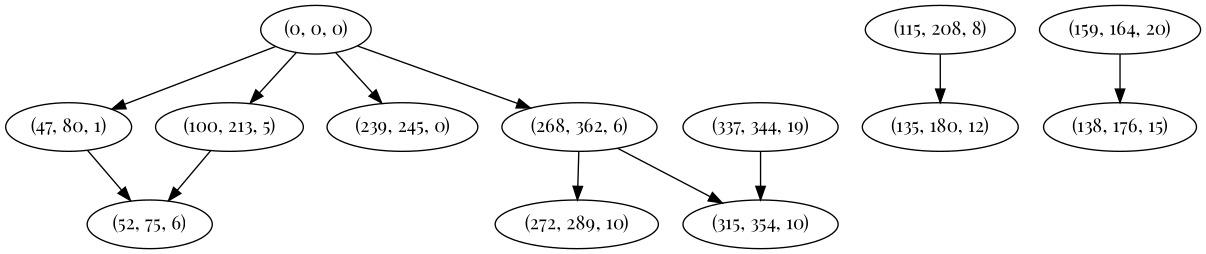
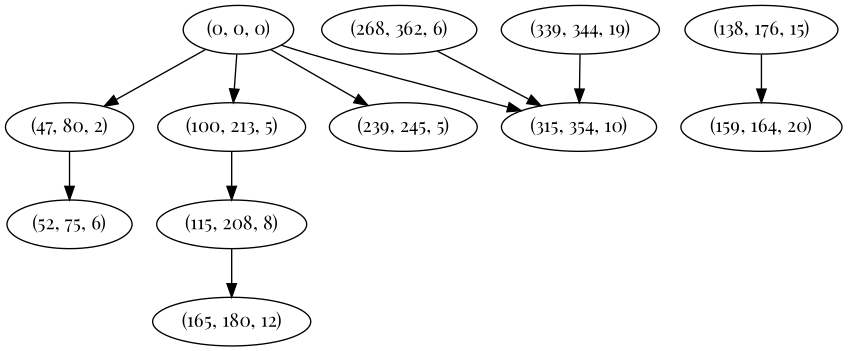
(1120, 72) -> (761, 72)
(438, 75) -> (394, 77)
(69, 127) -> (70, 127)
(402, 127) -> (403, 127)
(761, 127) -> (580, 30)
(940, 127) -> (232, 322)
(194, 171) -> (232, 169)
(577, 224) -> none
